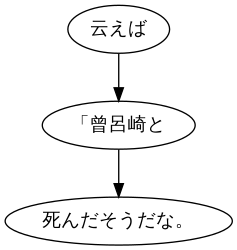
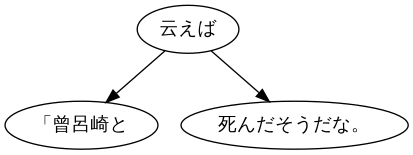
(119, 167) -> (235, 72)
